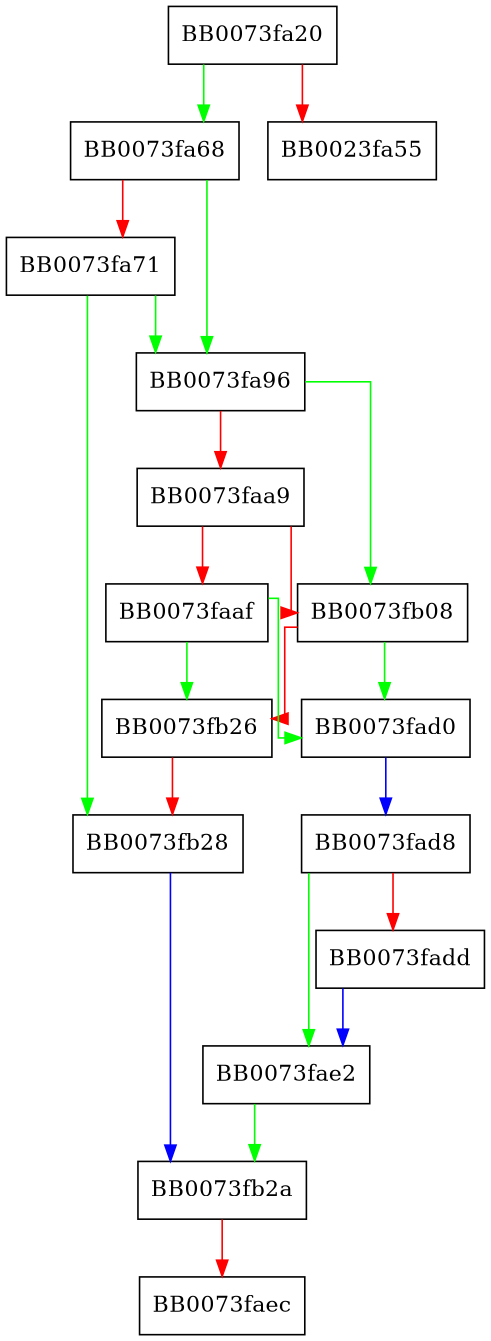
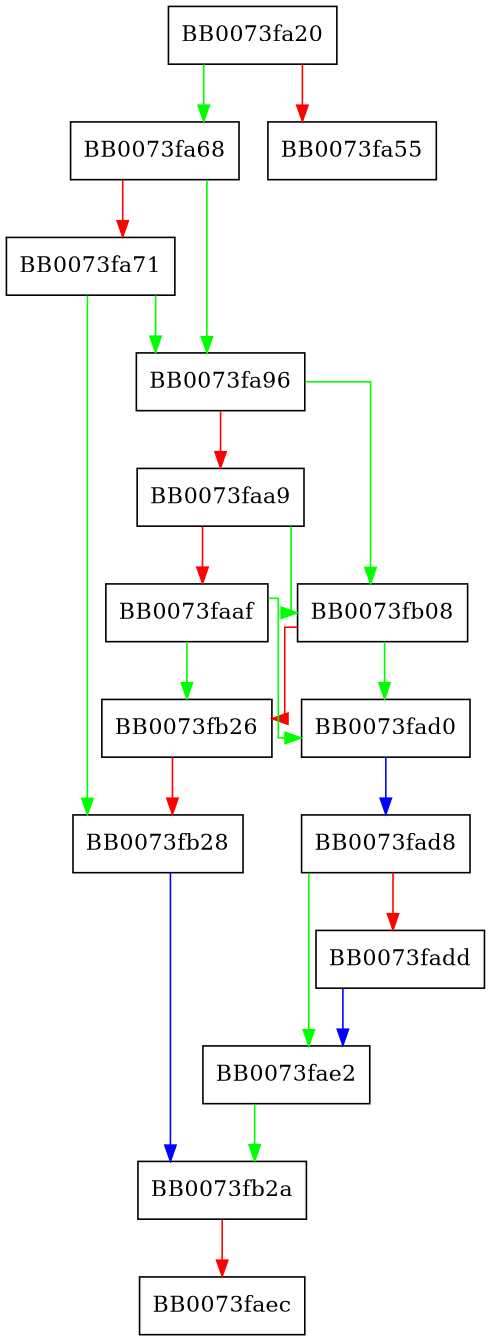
(352, 151) -> (352, 151)
(291, 570) -> (291, 570)
